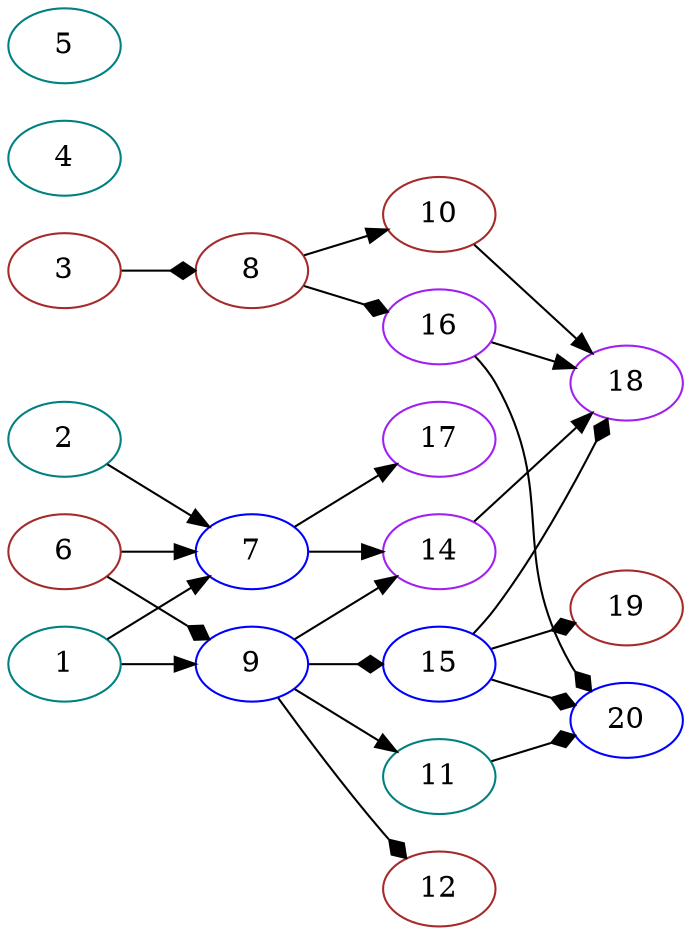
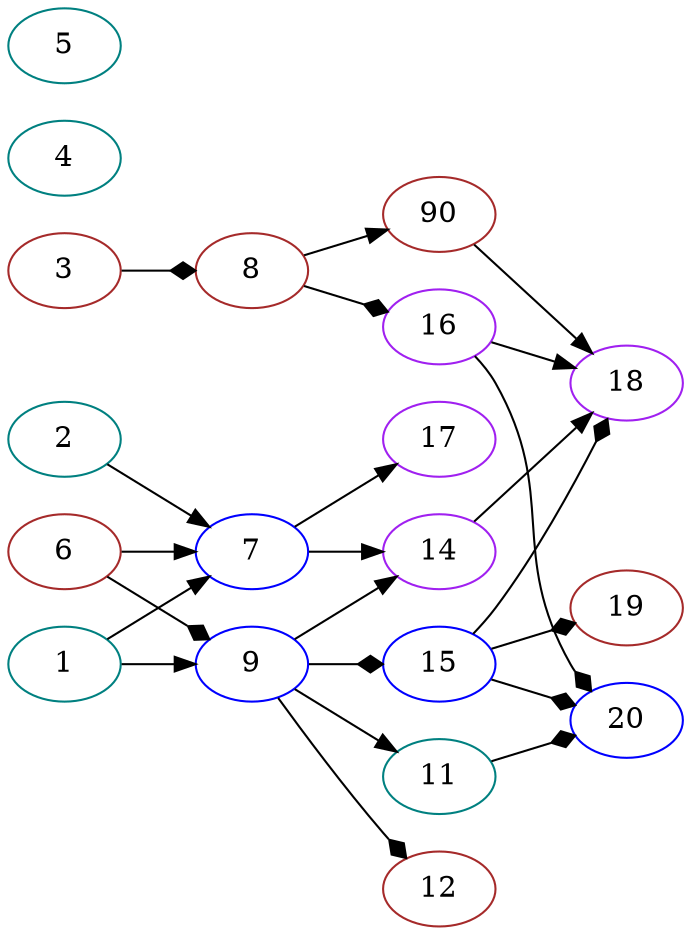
(439, 214) -> (439, 214)
